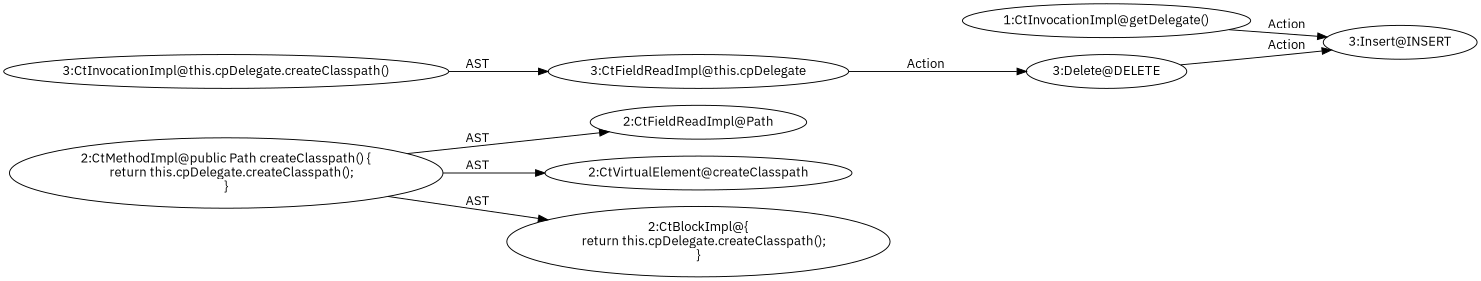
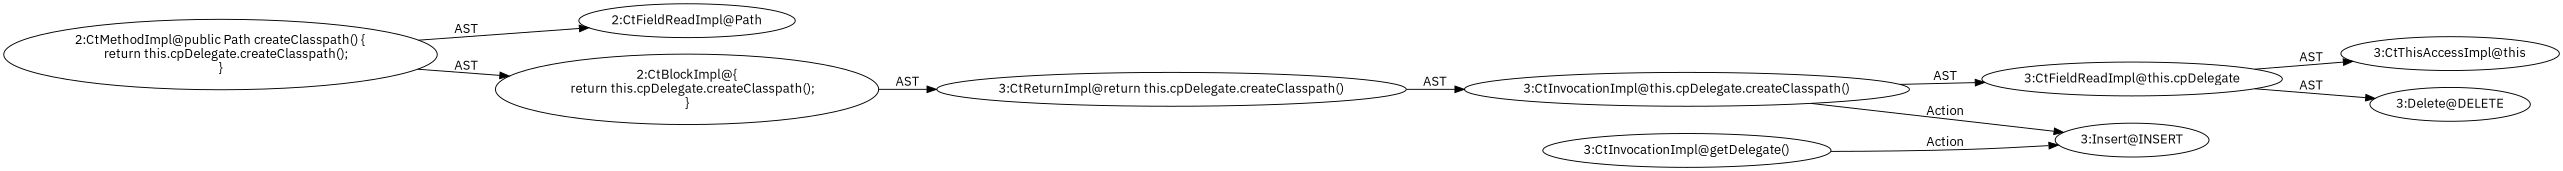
(1107, 21) -> (1687, 150)
none -> (2450, 54)
(1251, 58) -> (1932, 117)
(926, 64) -> (2312, 86)
none -> (1171, 89)
(698, 173) -> none
